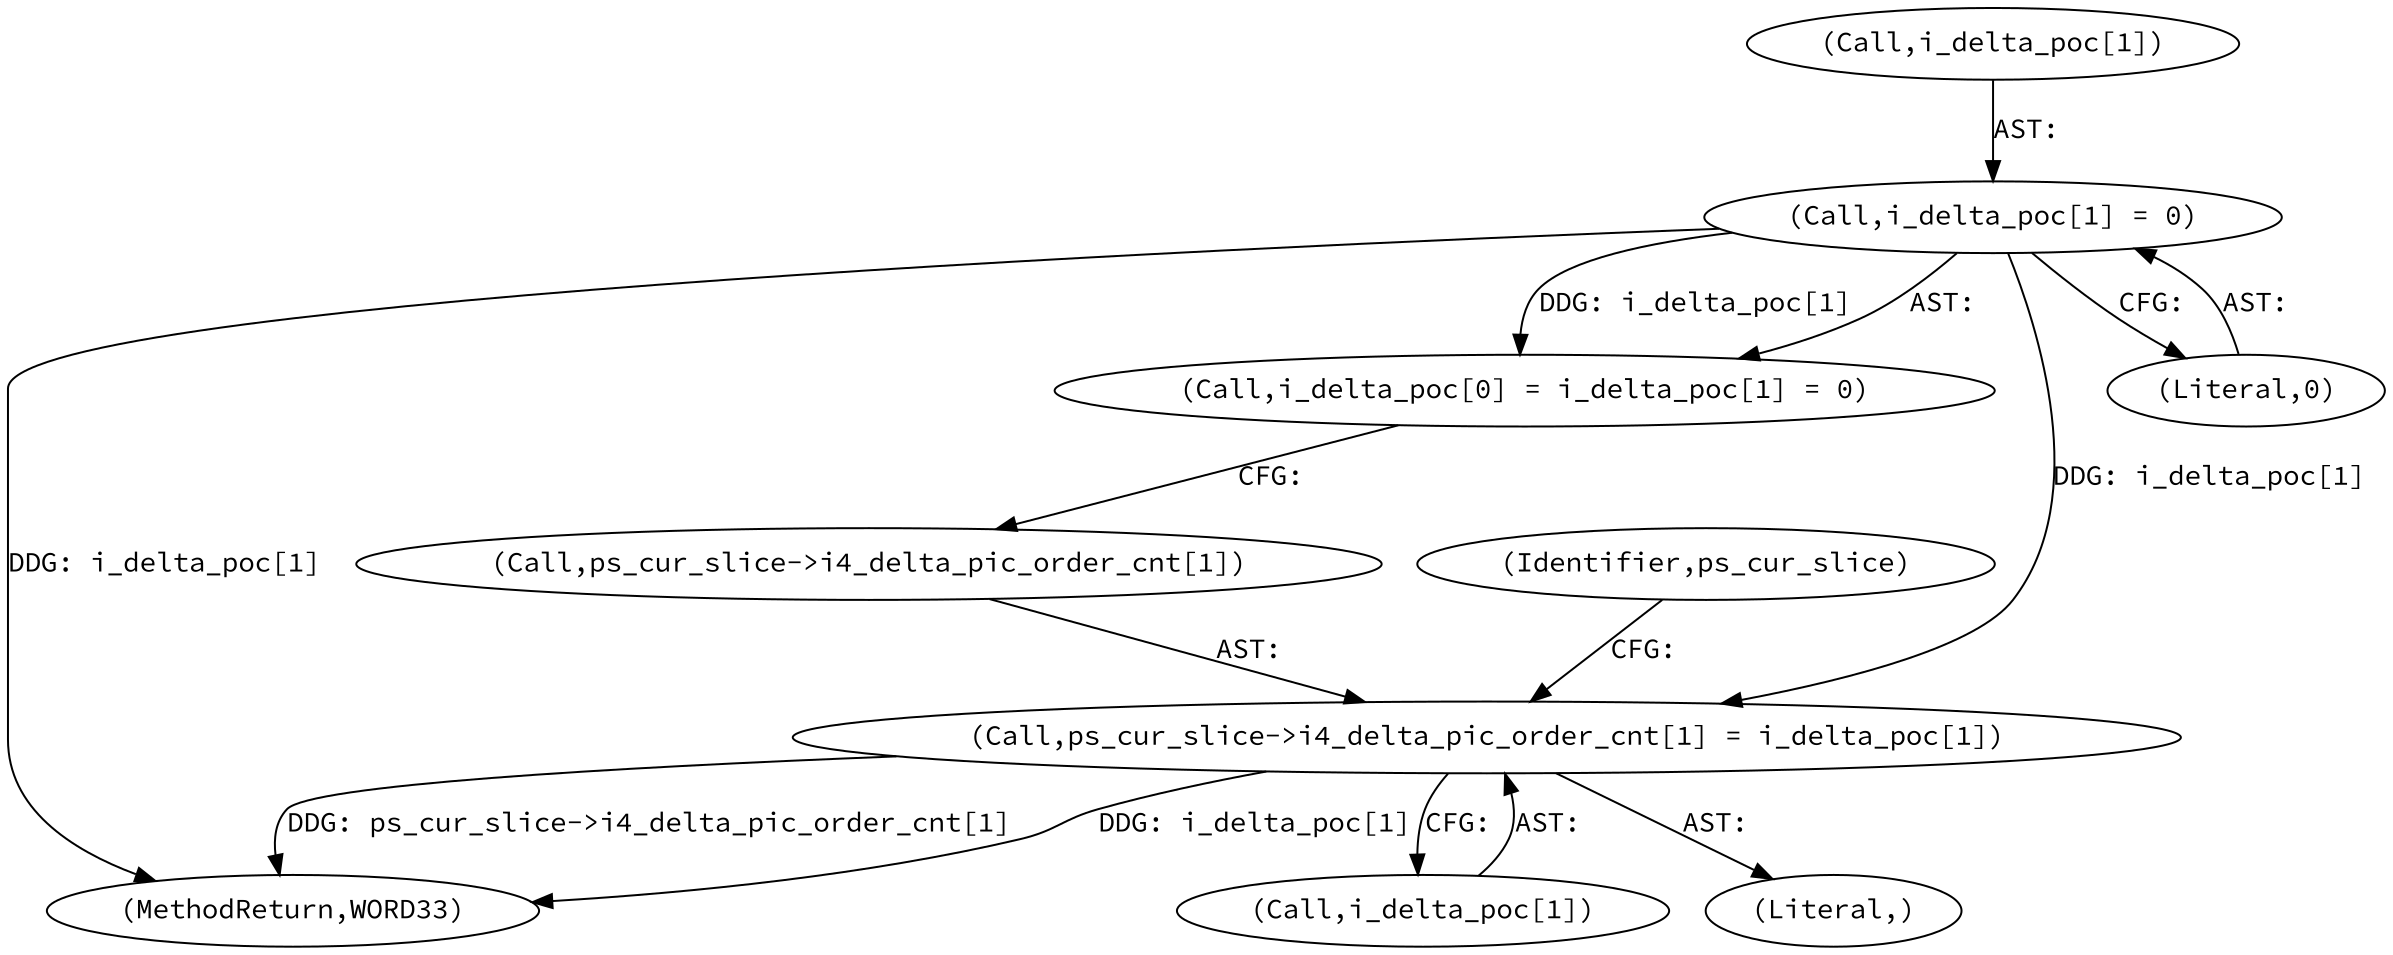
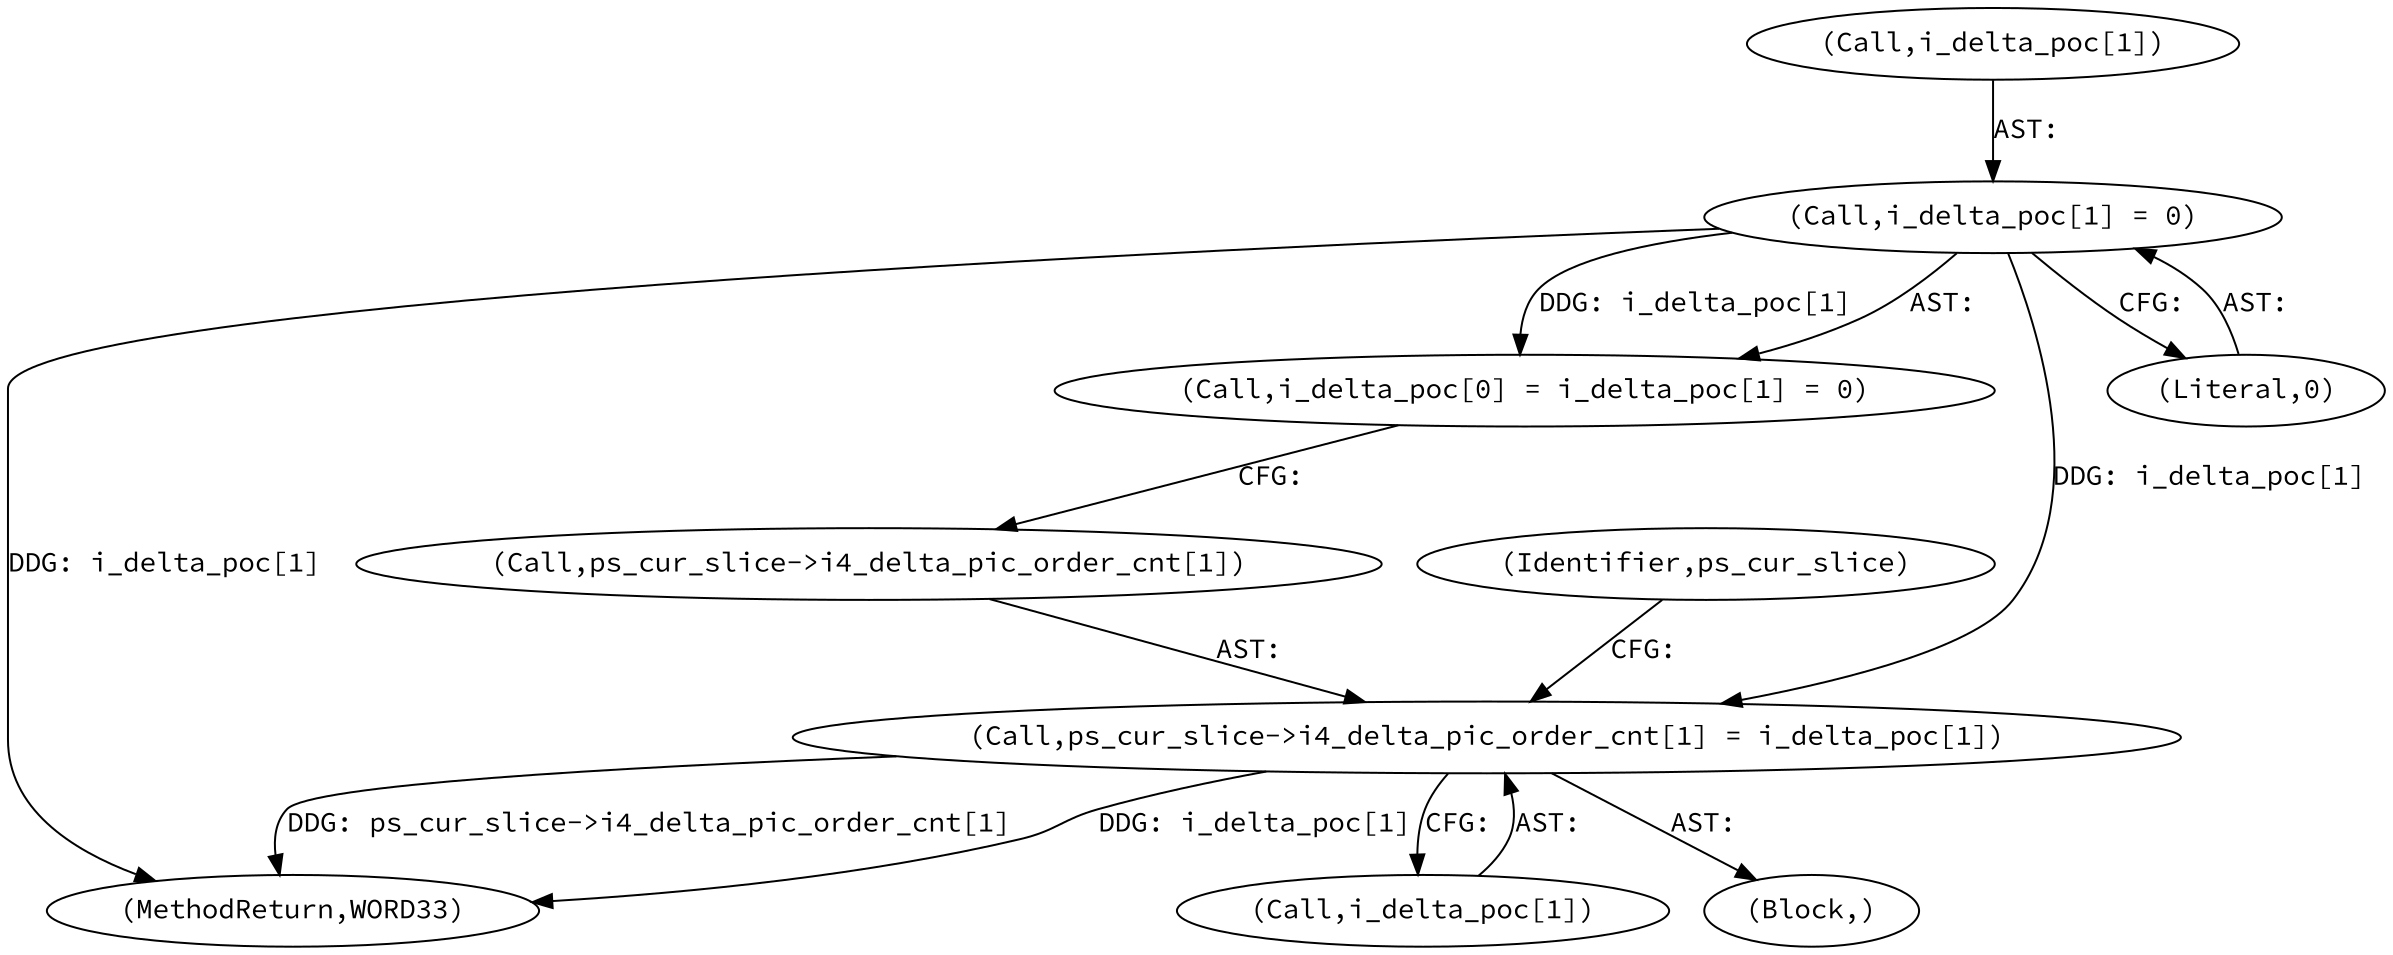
(1834, 911) -> (1812, 911)
